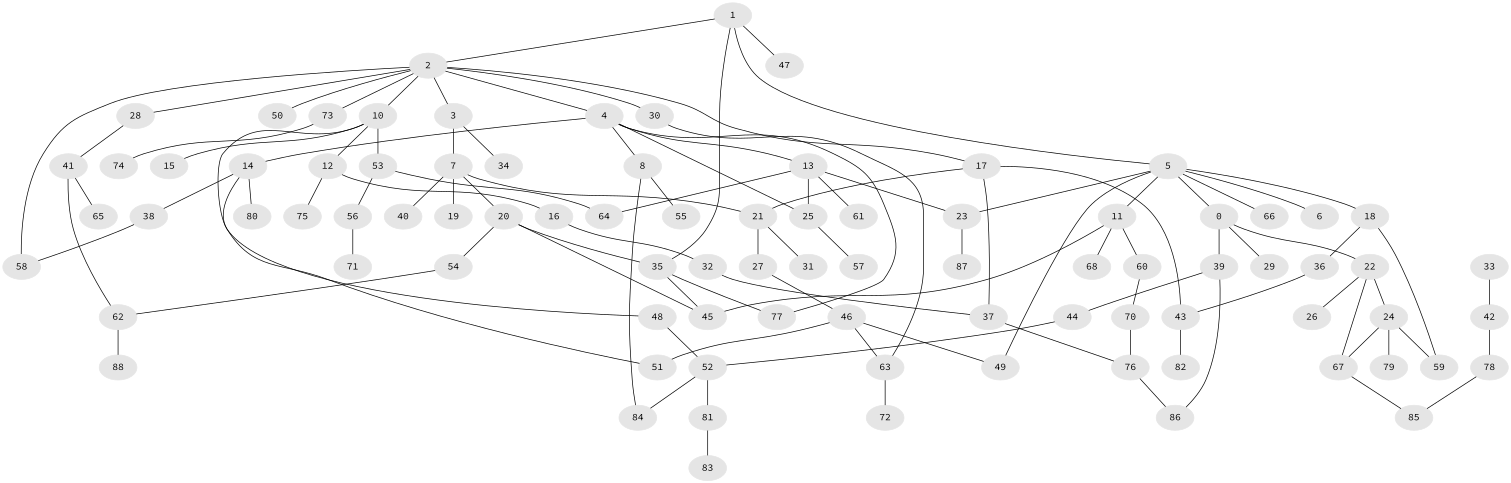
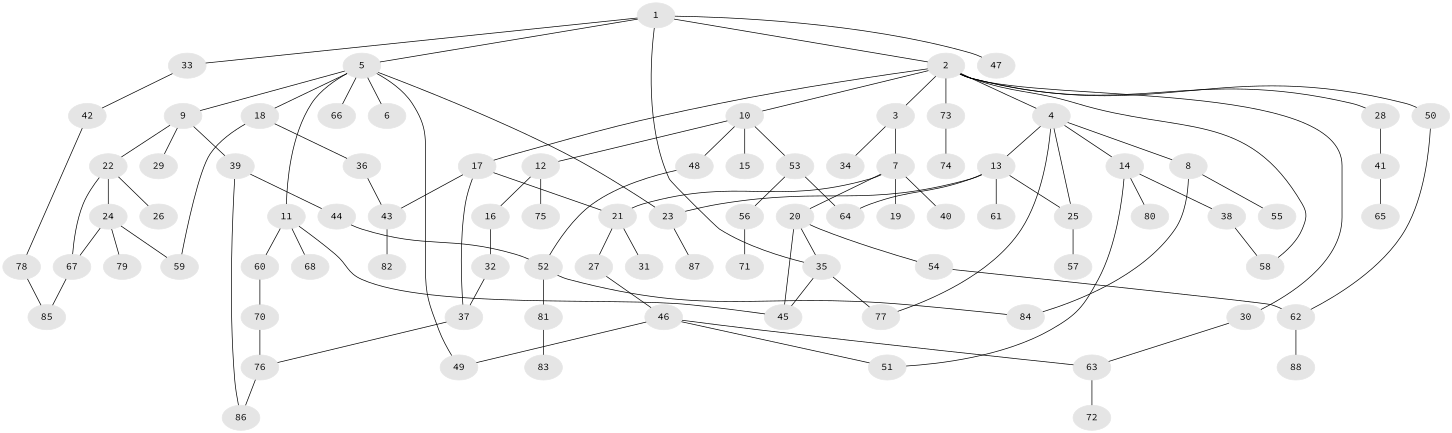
none -> (422, 41)
(1219, 217) -> (183, 116)
(78, 242) -> (1400, 238)
